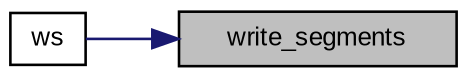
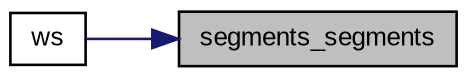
(318, 39) -> (318, 39)
